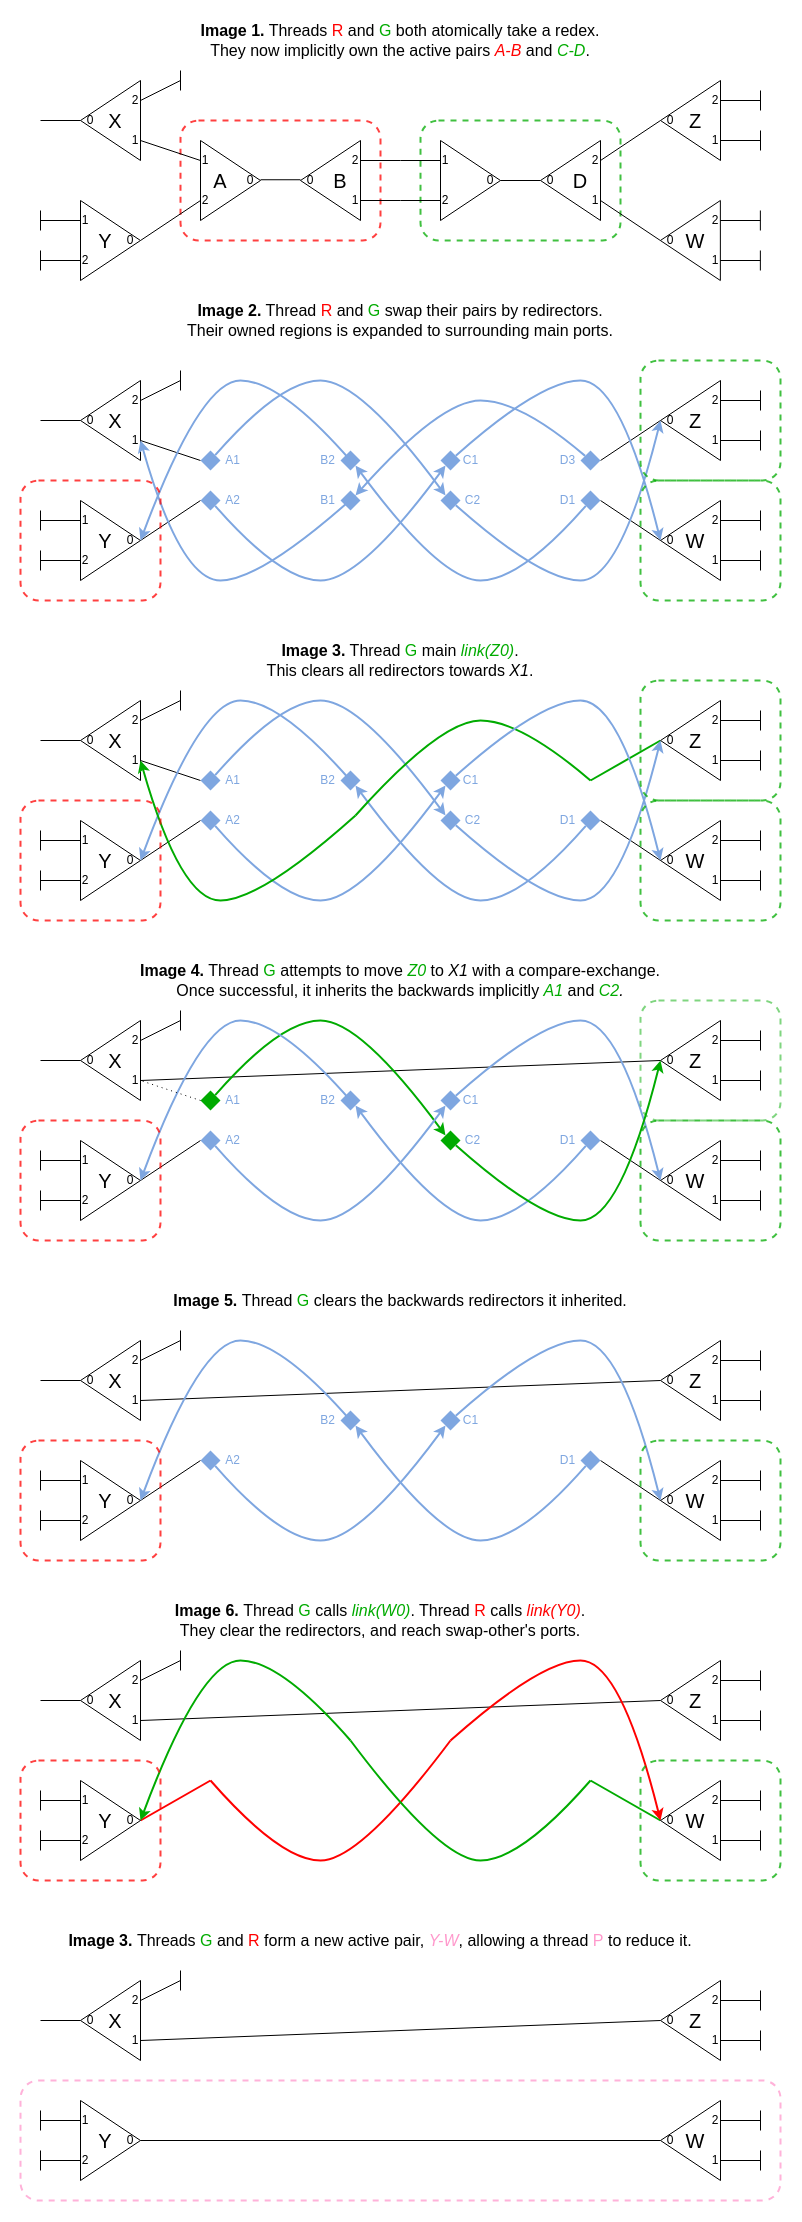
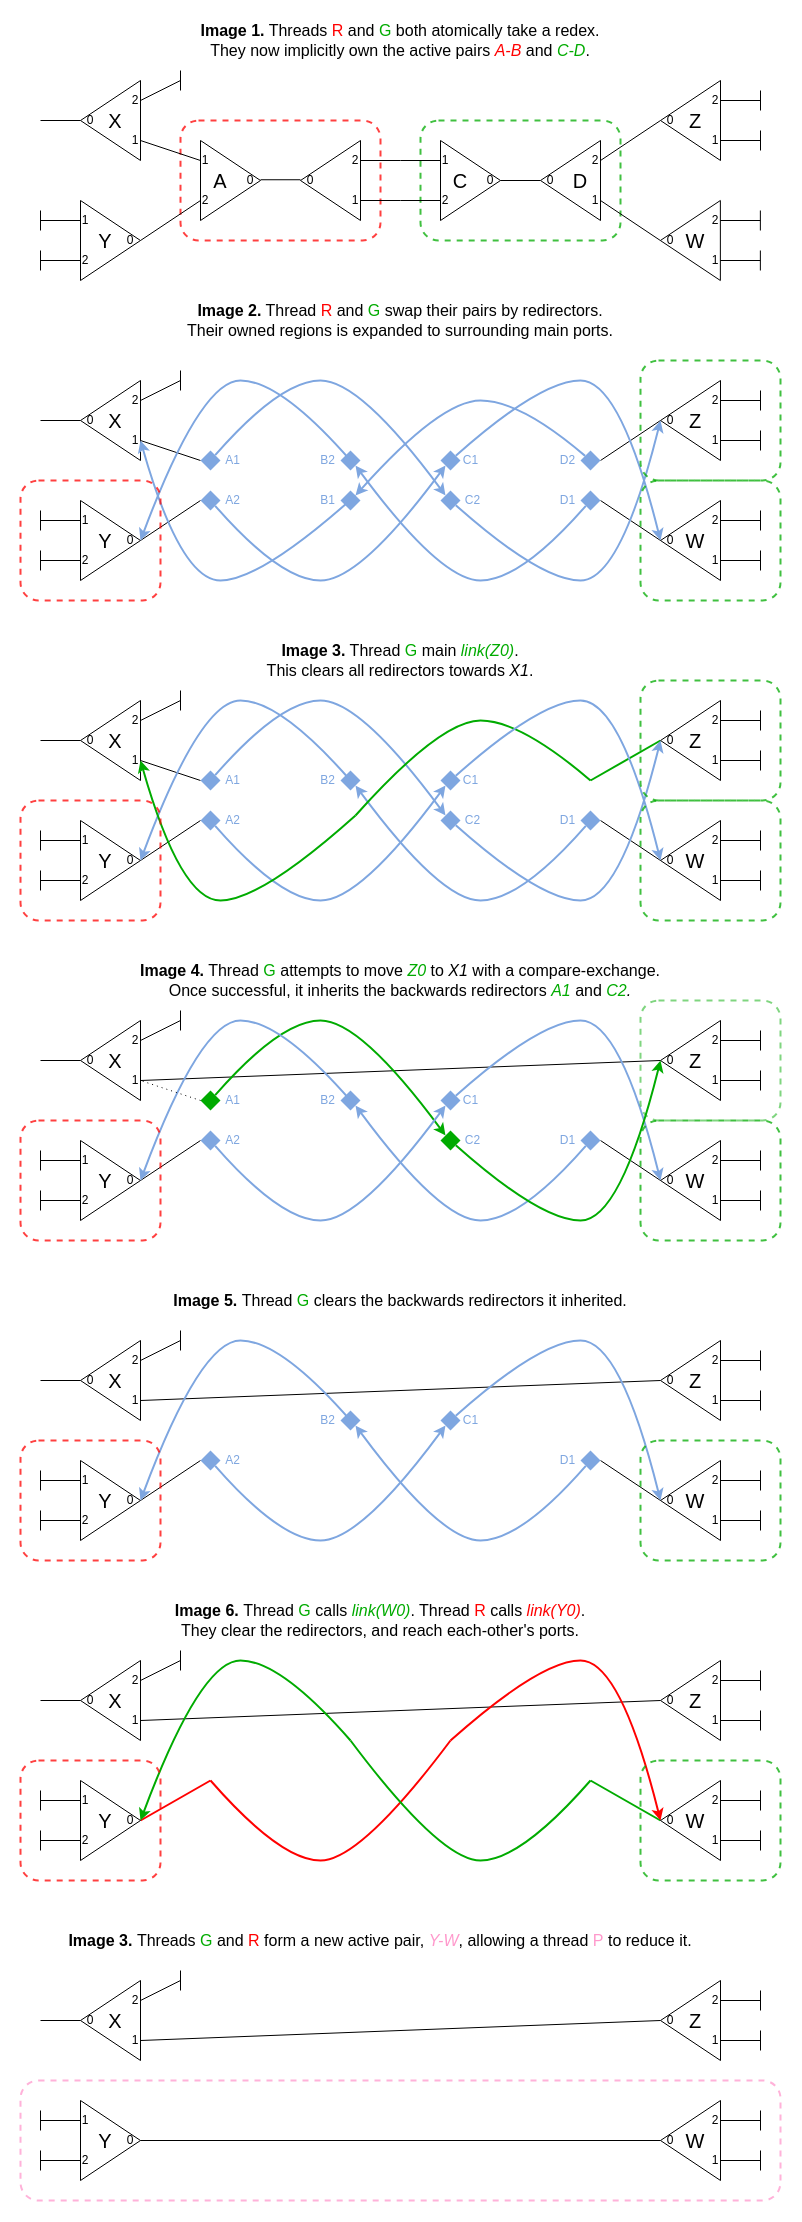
(341, 181) -> none
none -> (461, 181)
(568, 461) -> (568, 461)
(401, 981) -> (401, 981)
(381, 1621) -> (381, 1621)
